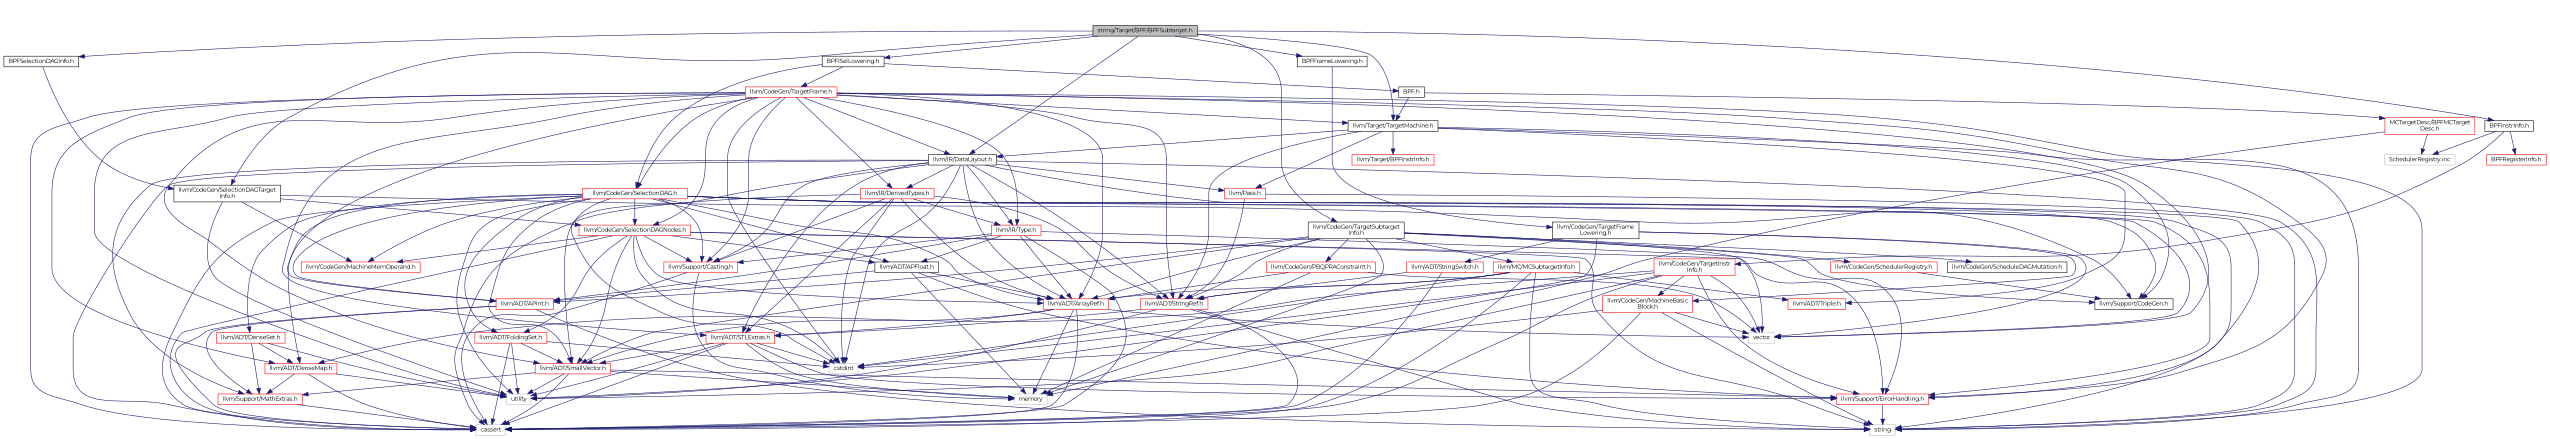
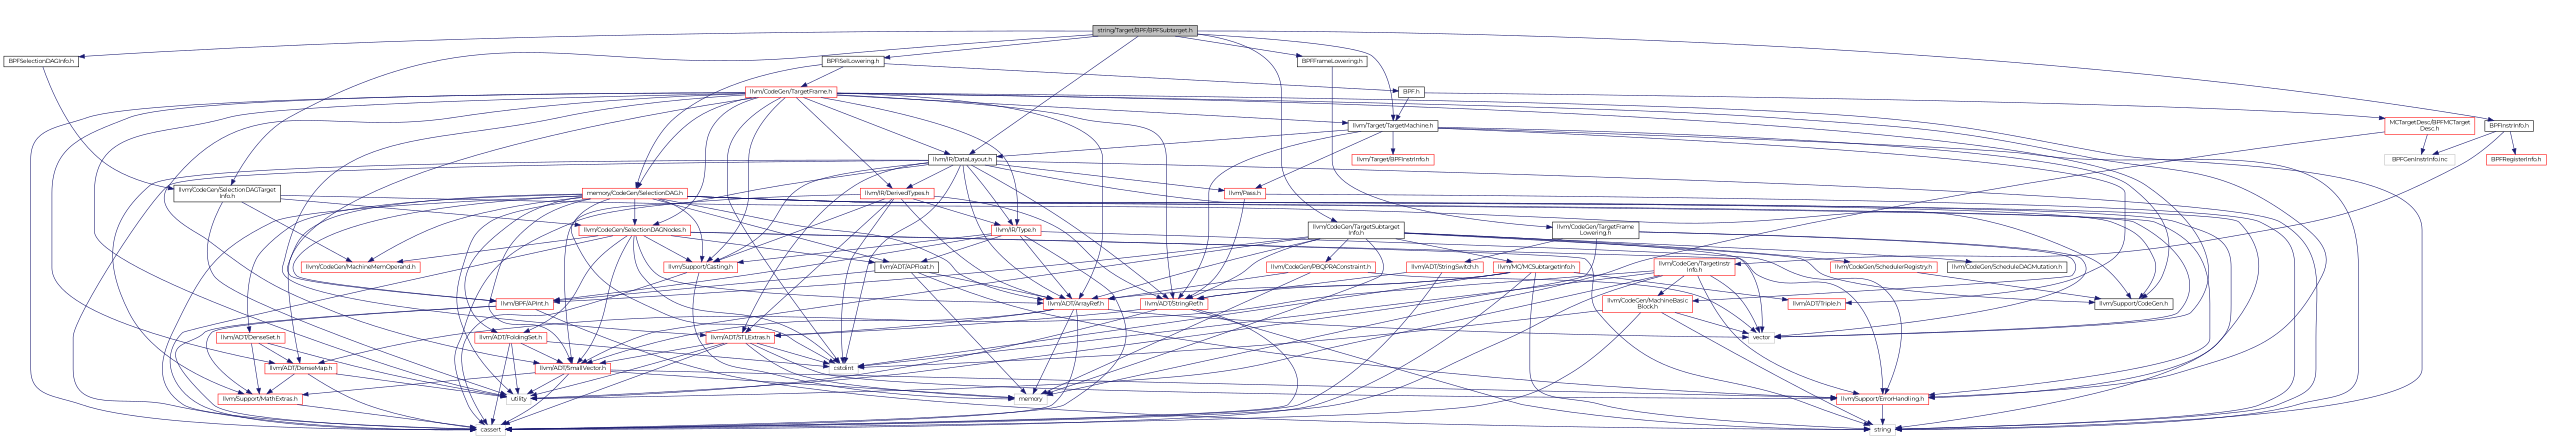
(2420, 160) -> (2420, 160)
(635, 194) -> (635, 194)
(525, 304) -> (525, 304)
